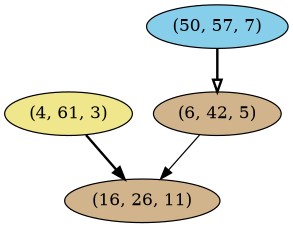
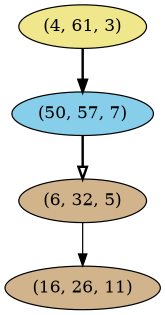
(217, 114) -> (83, 201)
(101, 152) -> (83, 64)
